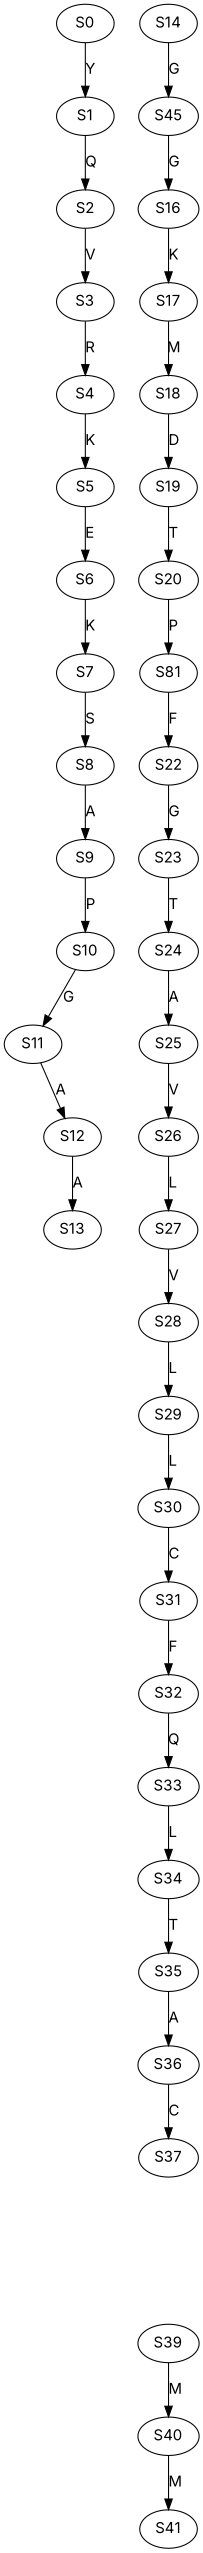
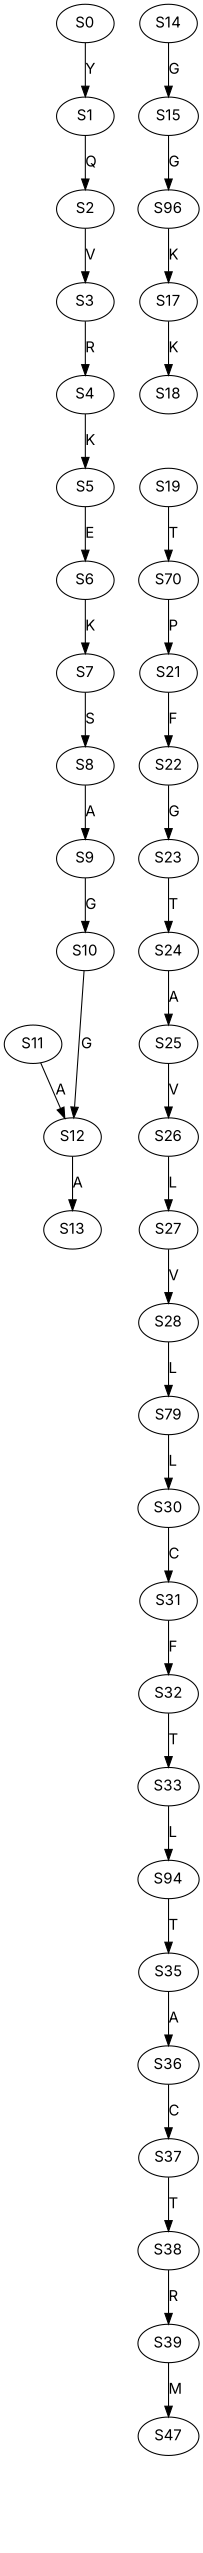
(169, 116) -> (169, 116)
(169, 209) -> (169, 209)
(174, 348) -> (174, 348)
(169, 436) -> none
(169, 580) -> (169, 580)
(169, 673) -> (169, 673)
(91, 905) -> (91, 905)
(62, 993) -> (79, 1039)
(169, 1415) -> (169, 1415)
(174, 1740) -> (174, 1740)
(169, 1879) -> (169, 1879)
none -> (169, 2251)
(169, 2436) -> (169, 2436)
(169, 2529) -> none
